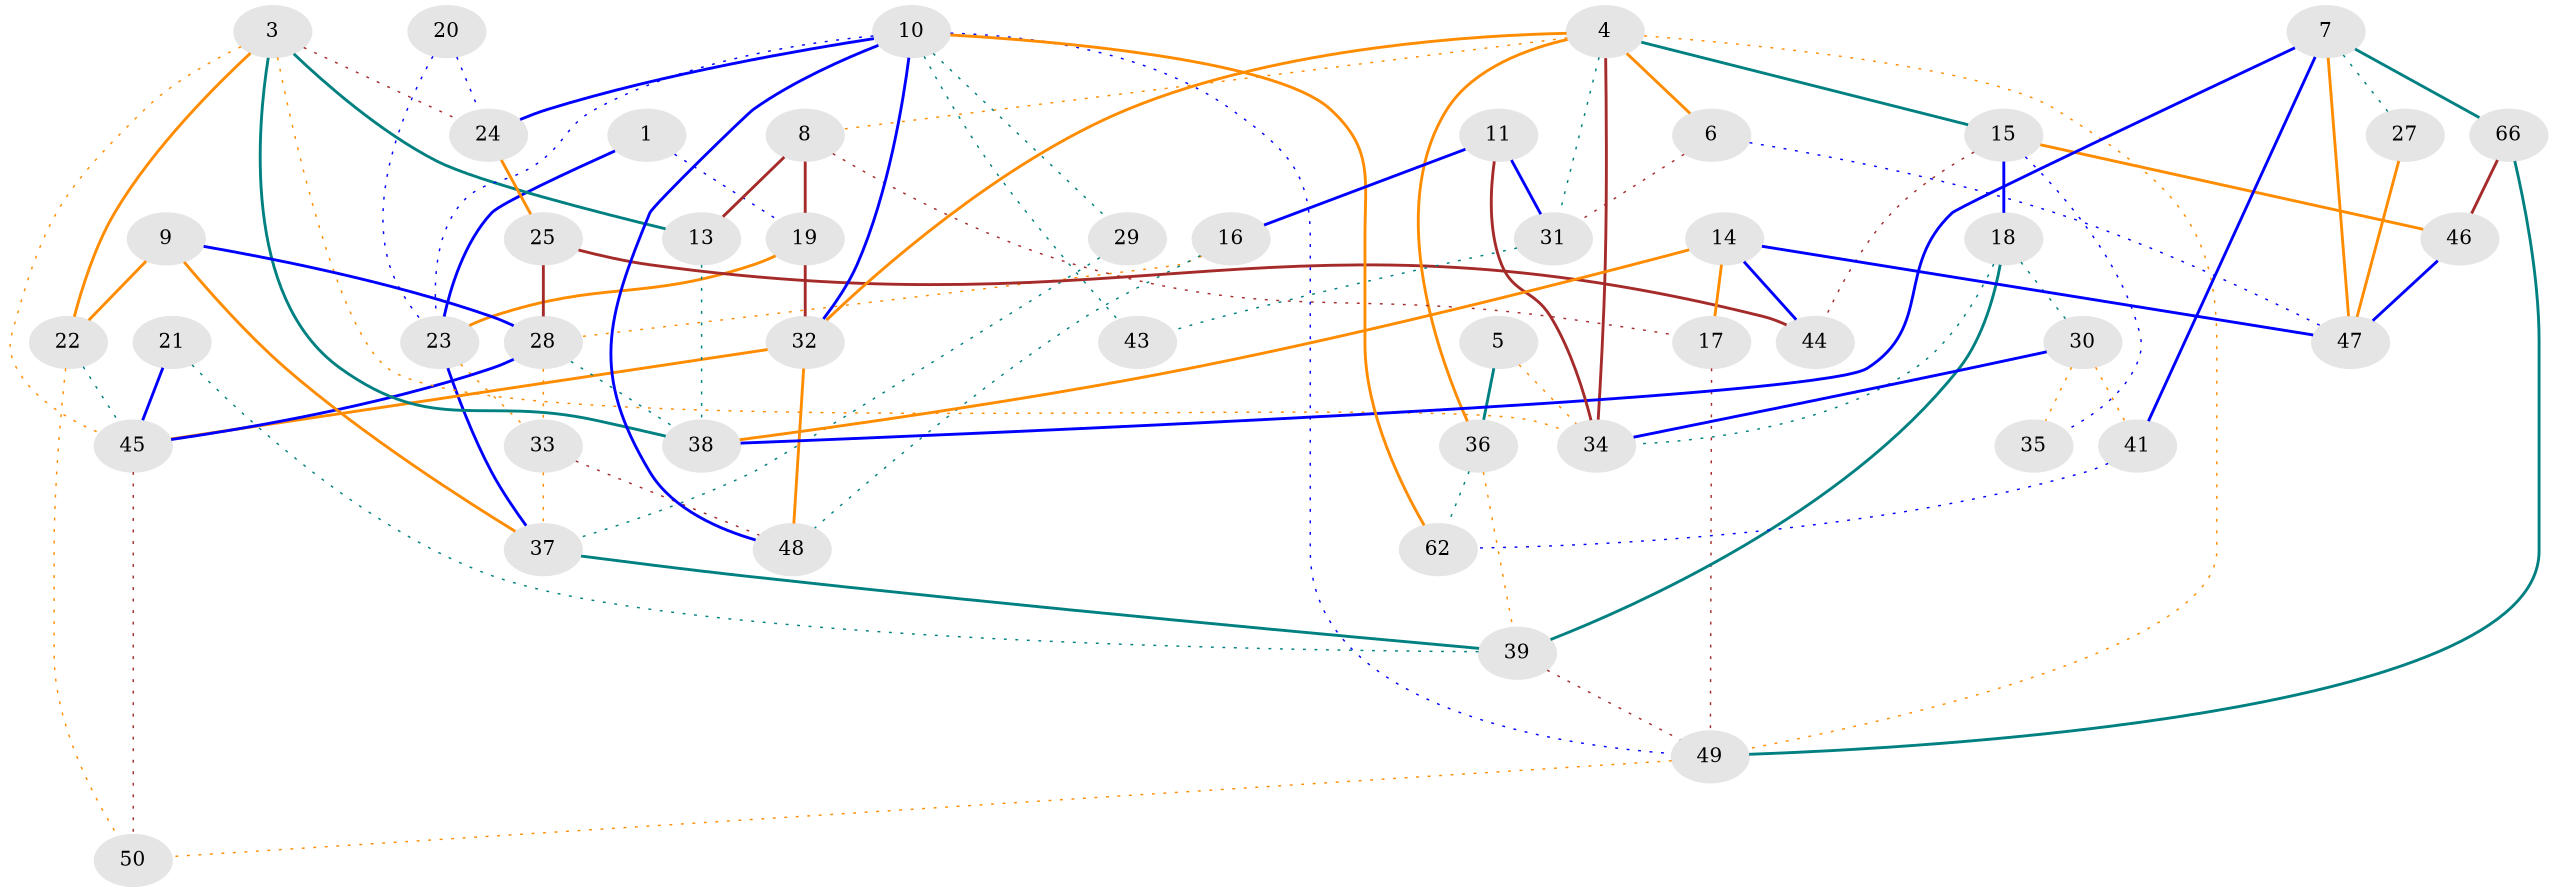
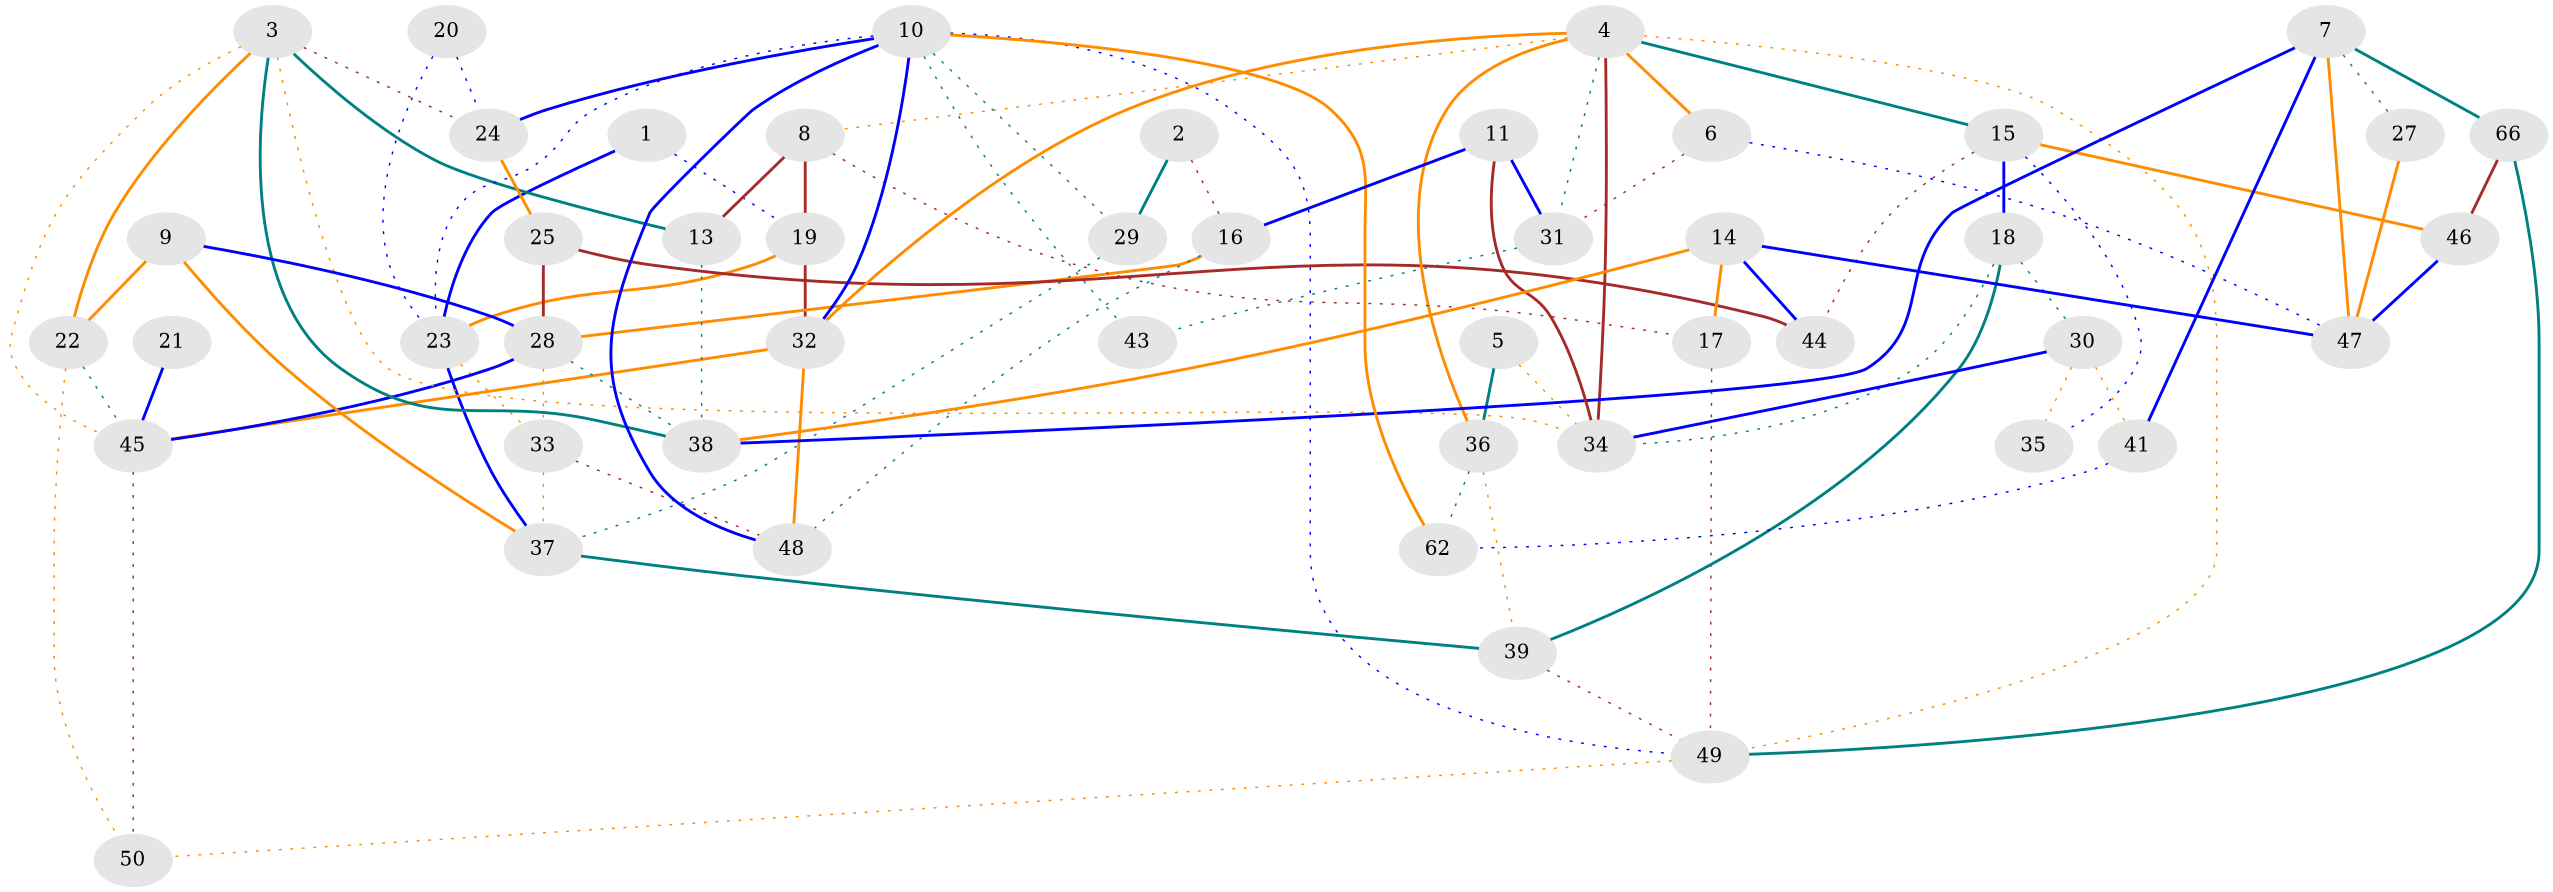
none -> (1179, 135)
(892, 300) -> (892, 300)
(799, 625) -> none
